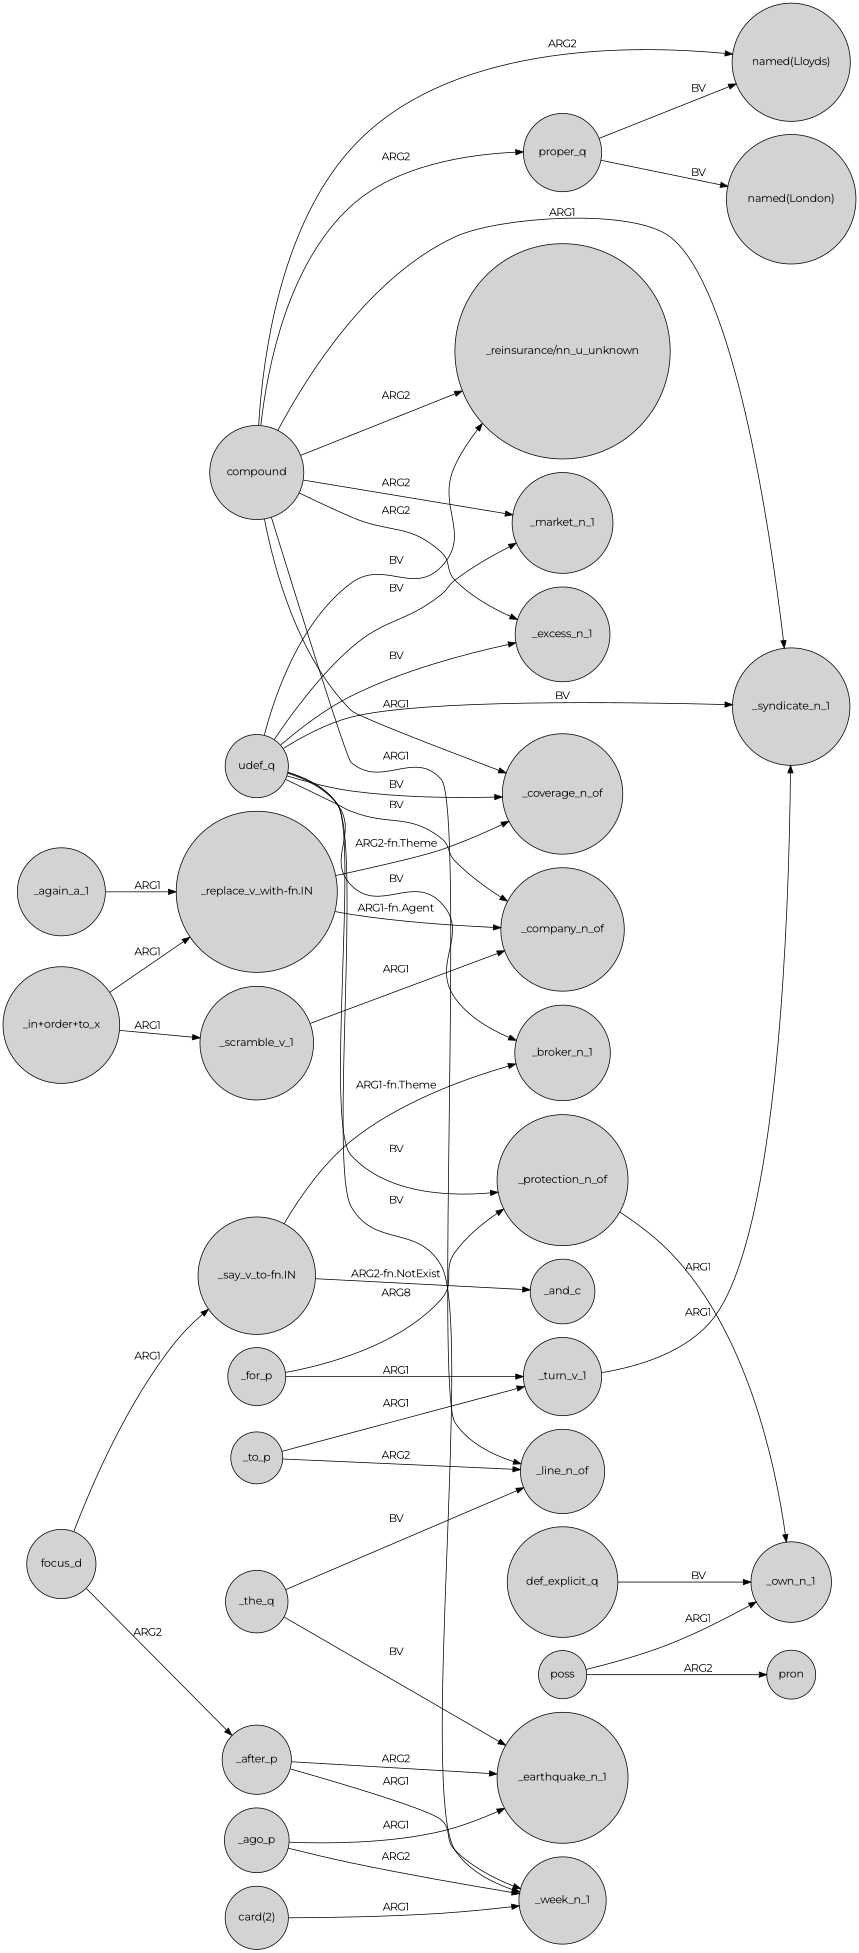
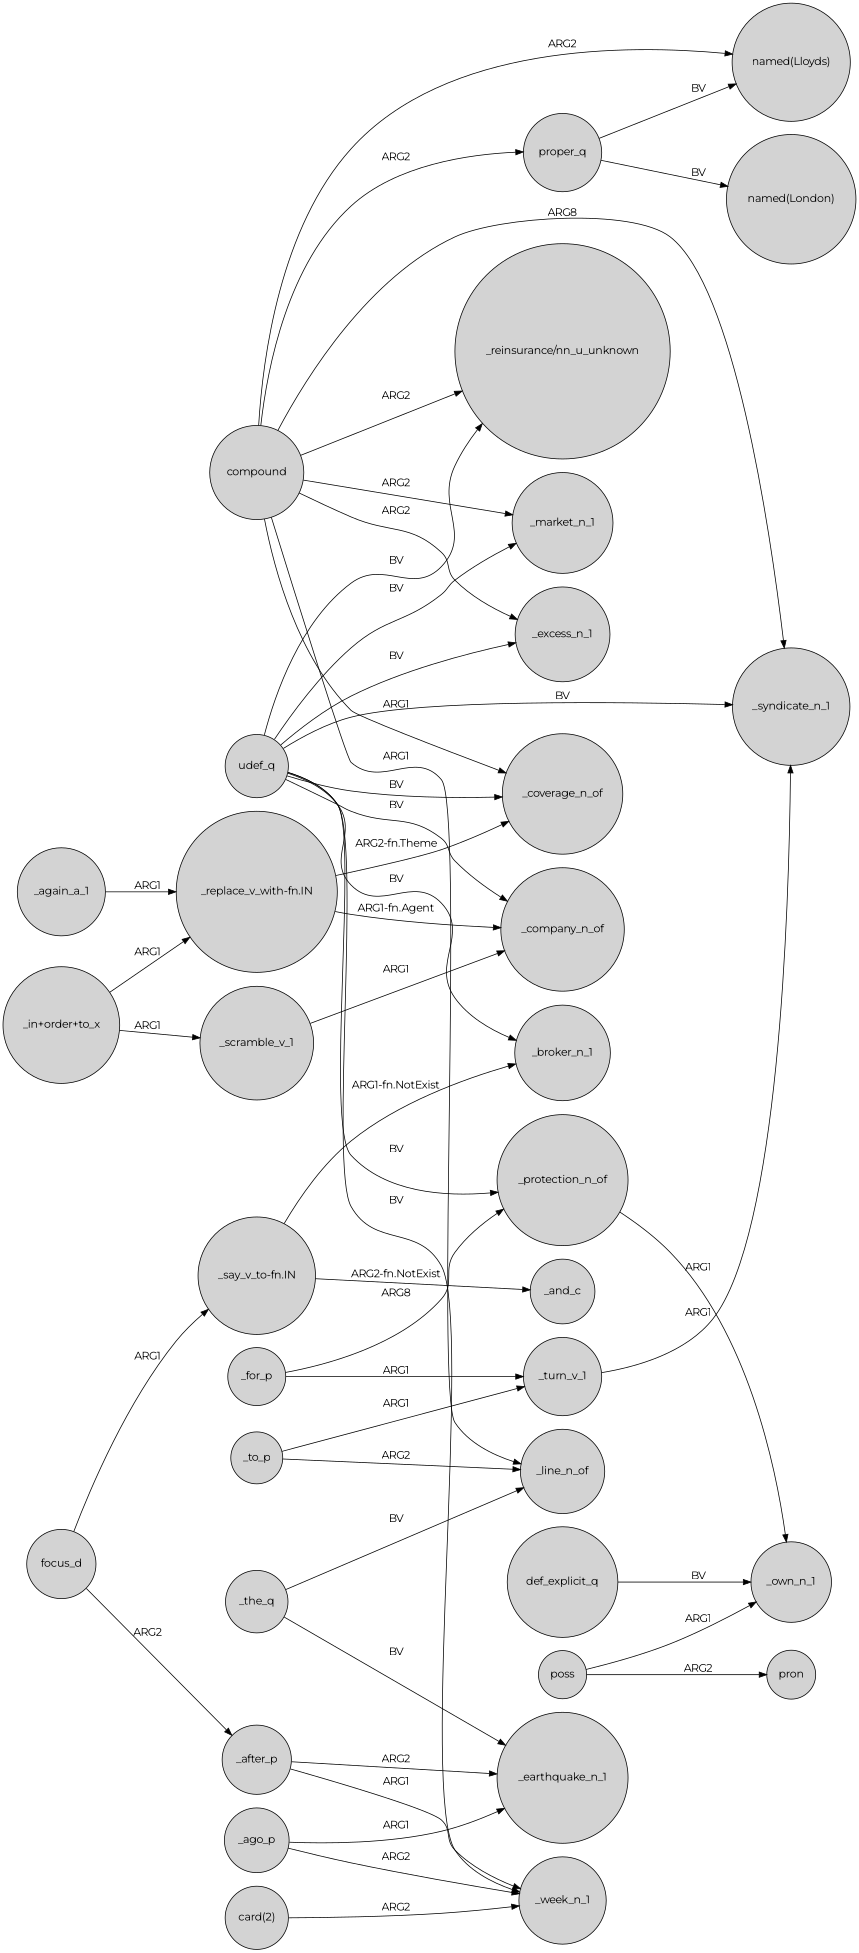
(563, 213) -> (563, 213)
(396, 1086) -> (396, 1086)
(396, 1908) -> (396, 1908)
